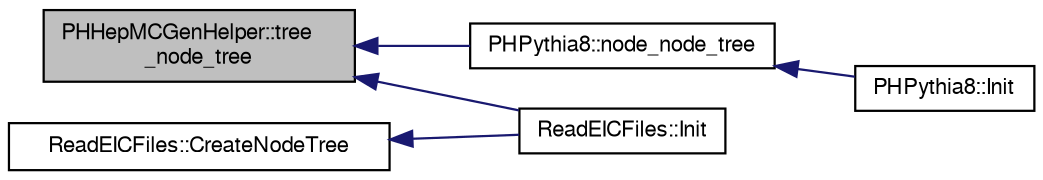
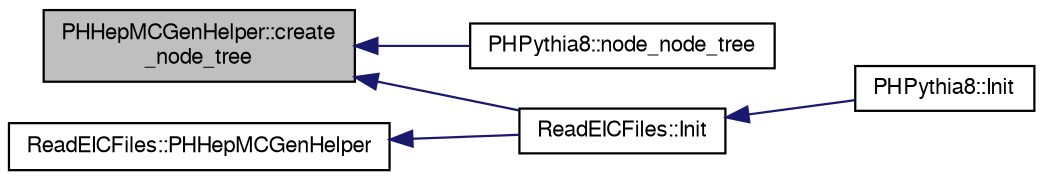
(199, 46) -> (199, 46)
(826, 73) -> (802, 107)
(199, 147) -> (199, 147)
